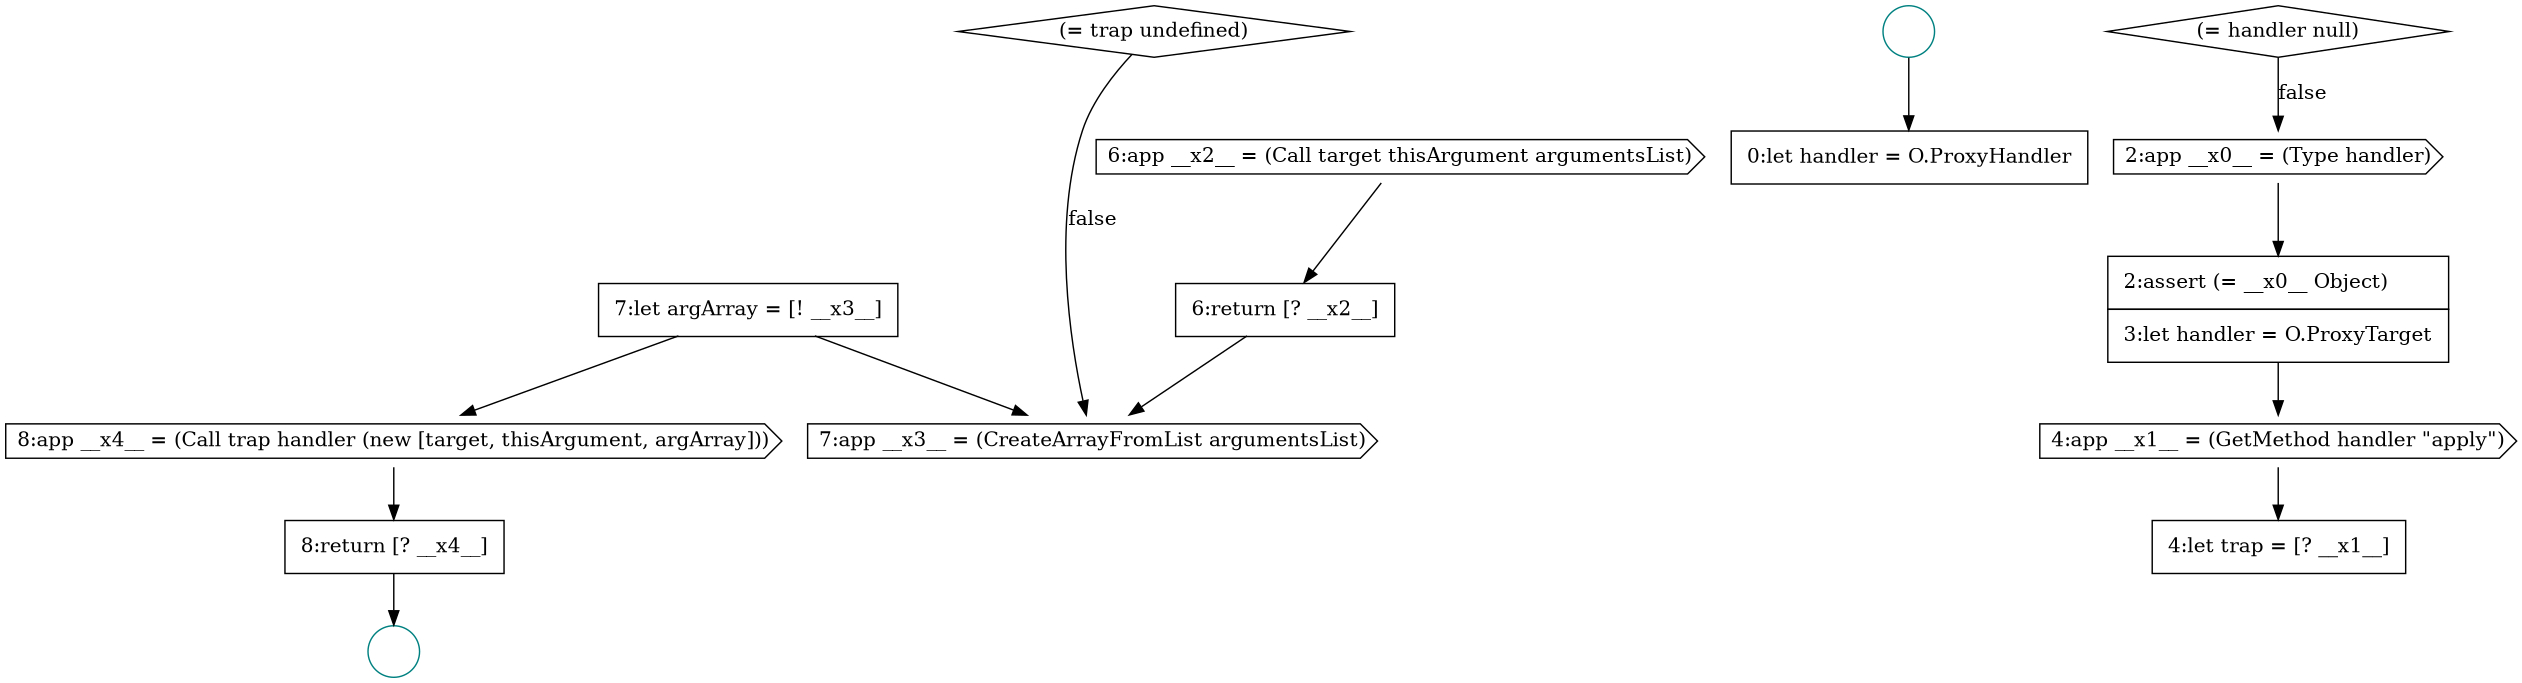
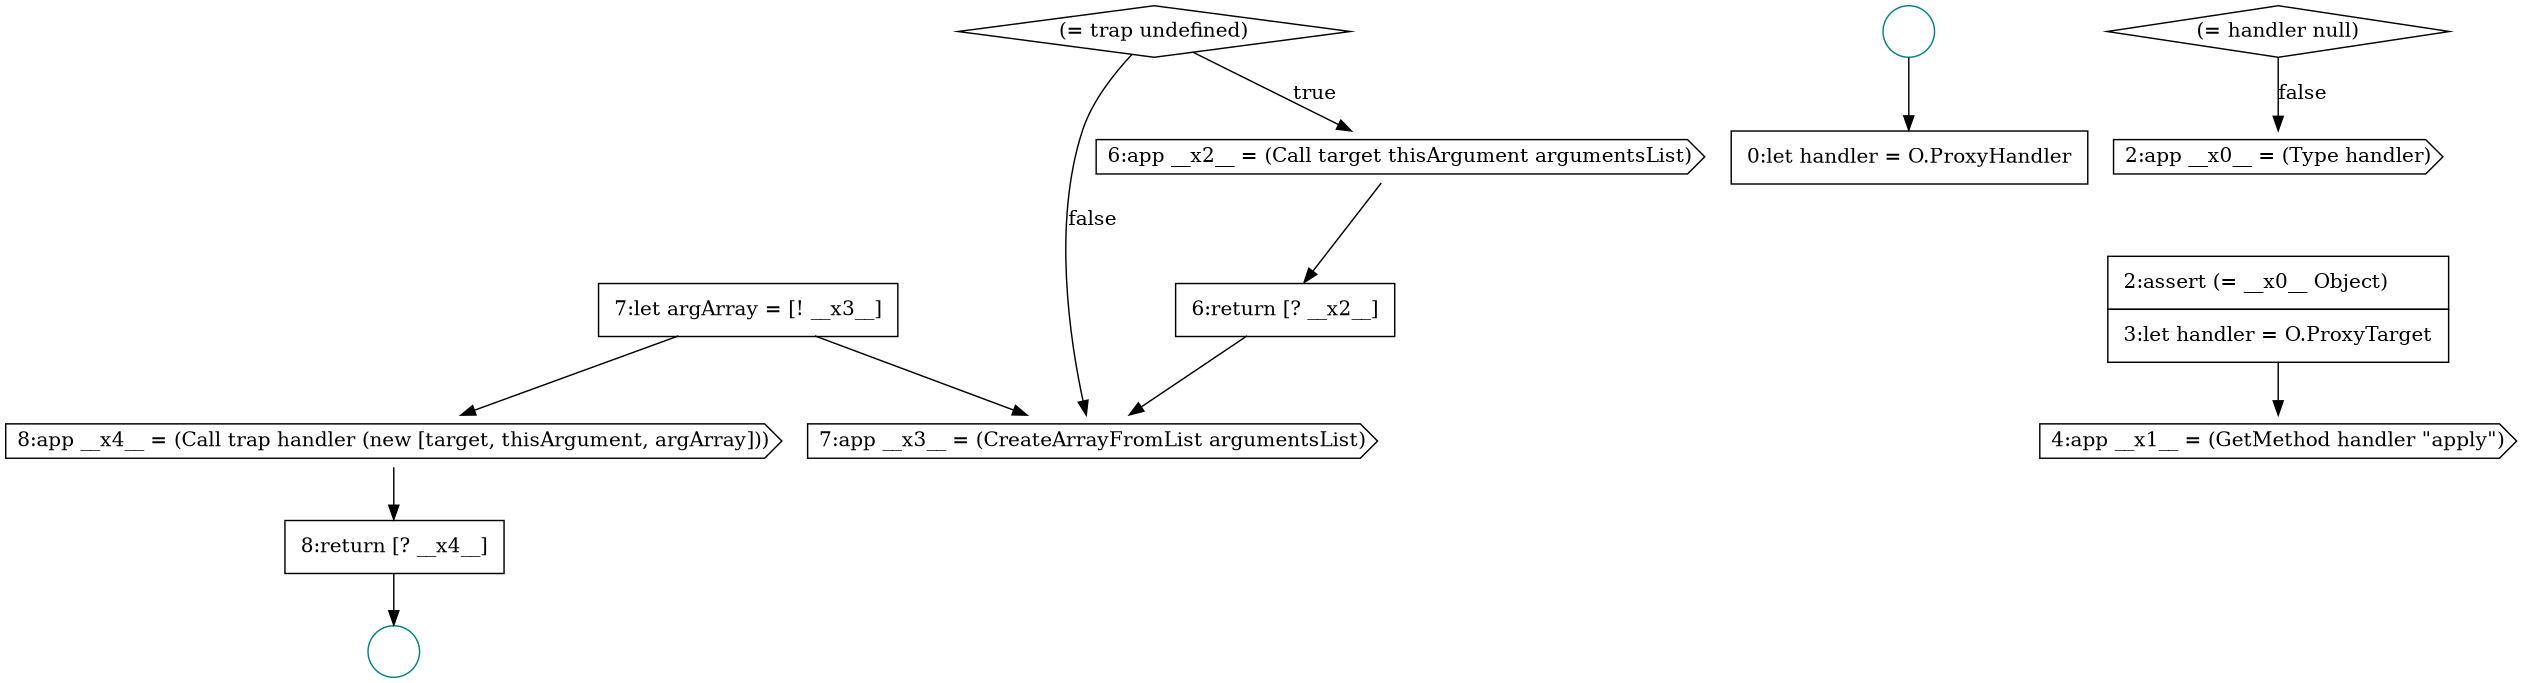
none -> (1266, 88)
(2278, 212) -> none
(2278, 546) -> none
